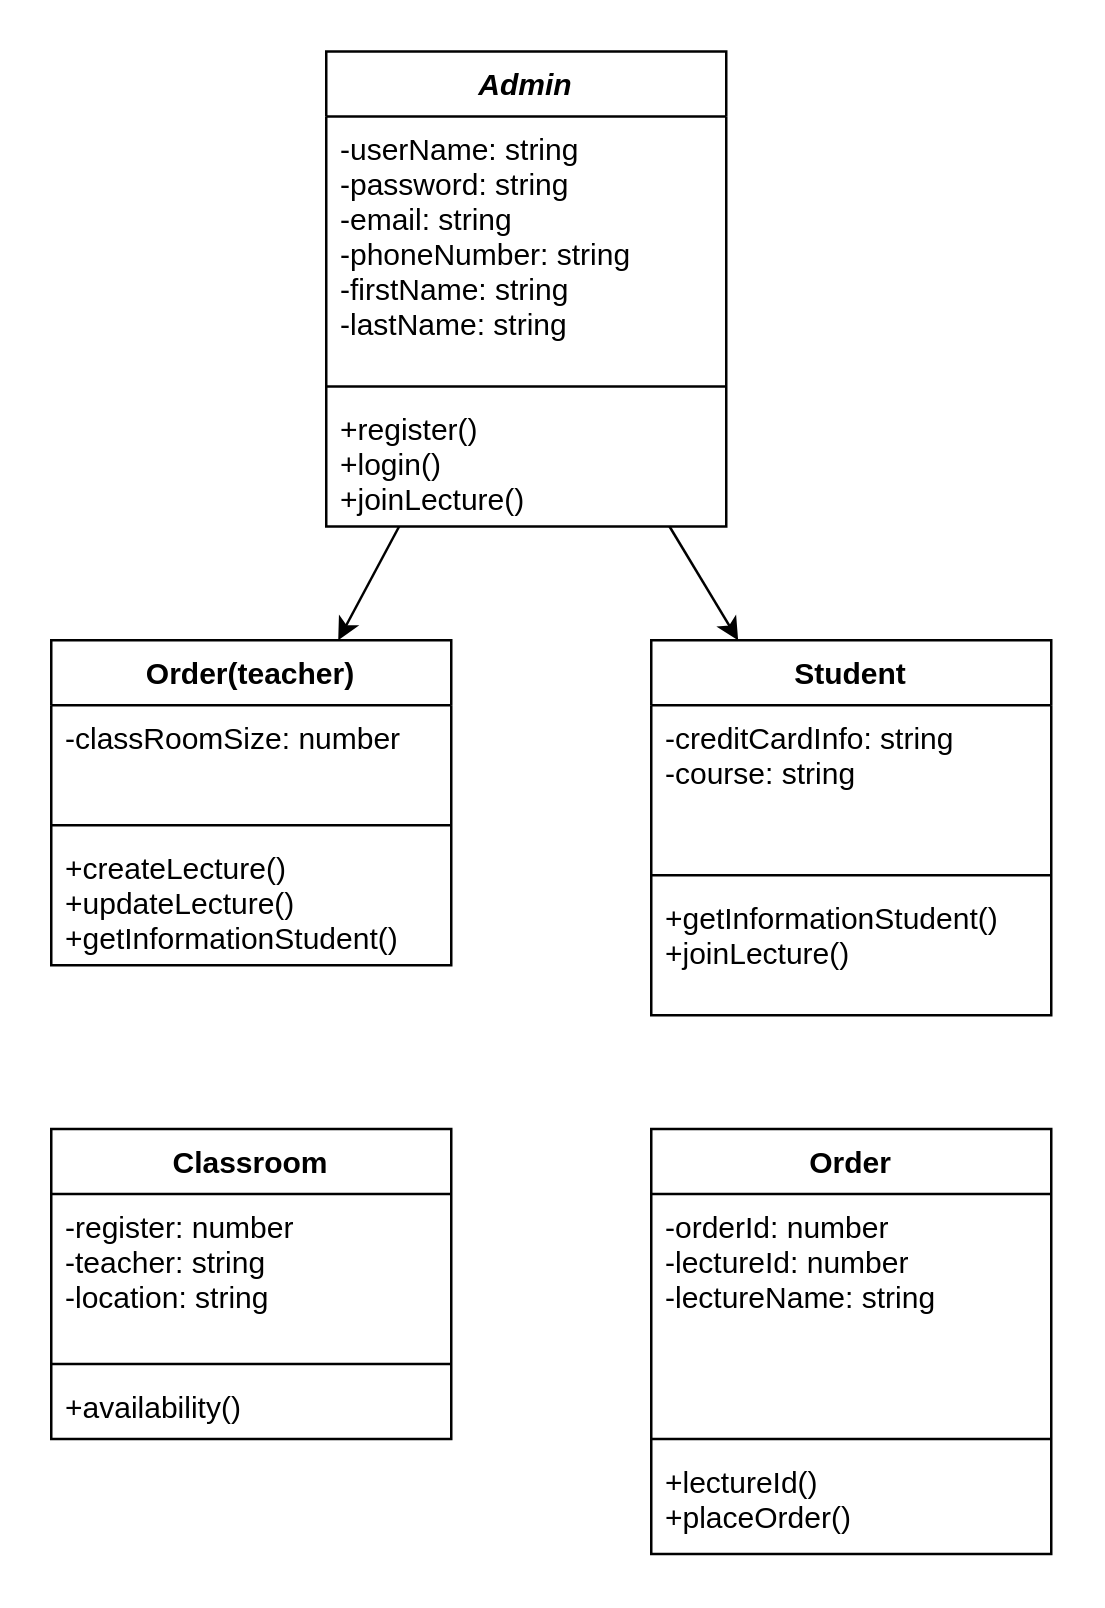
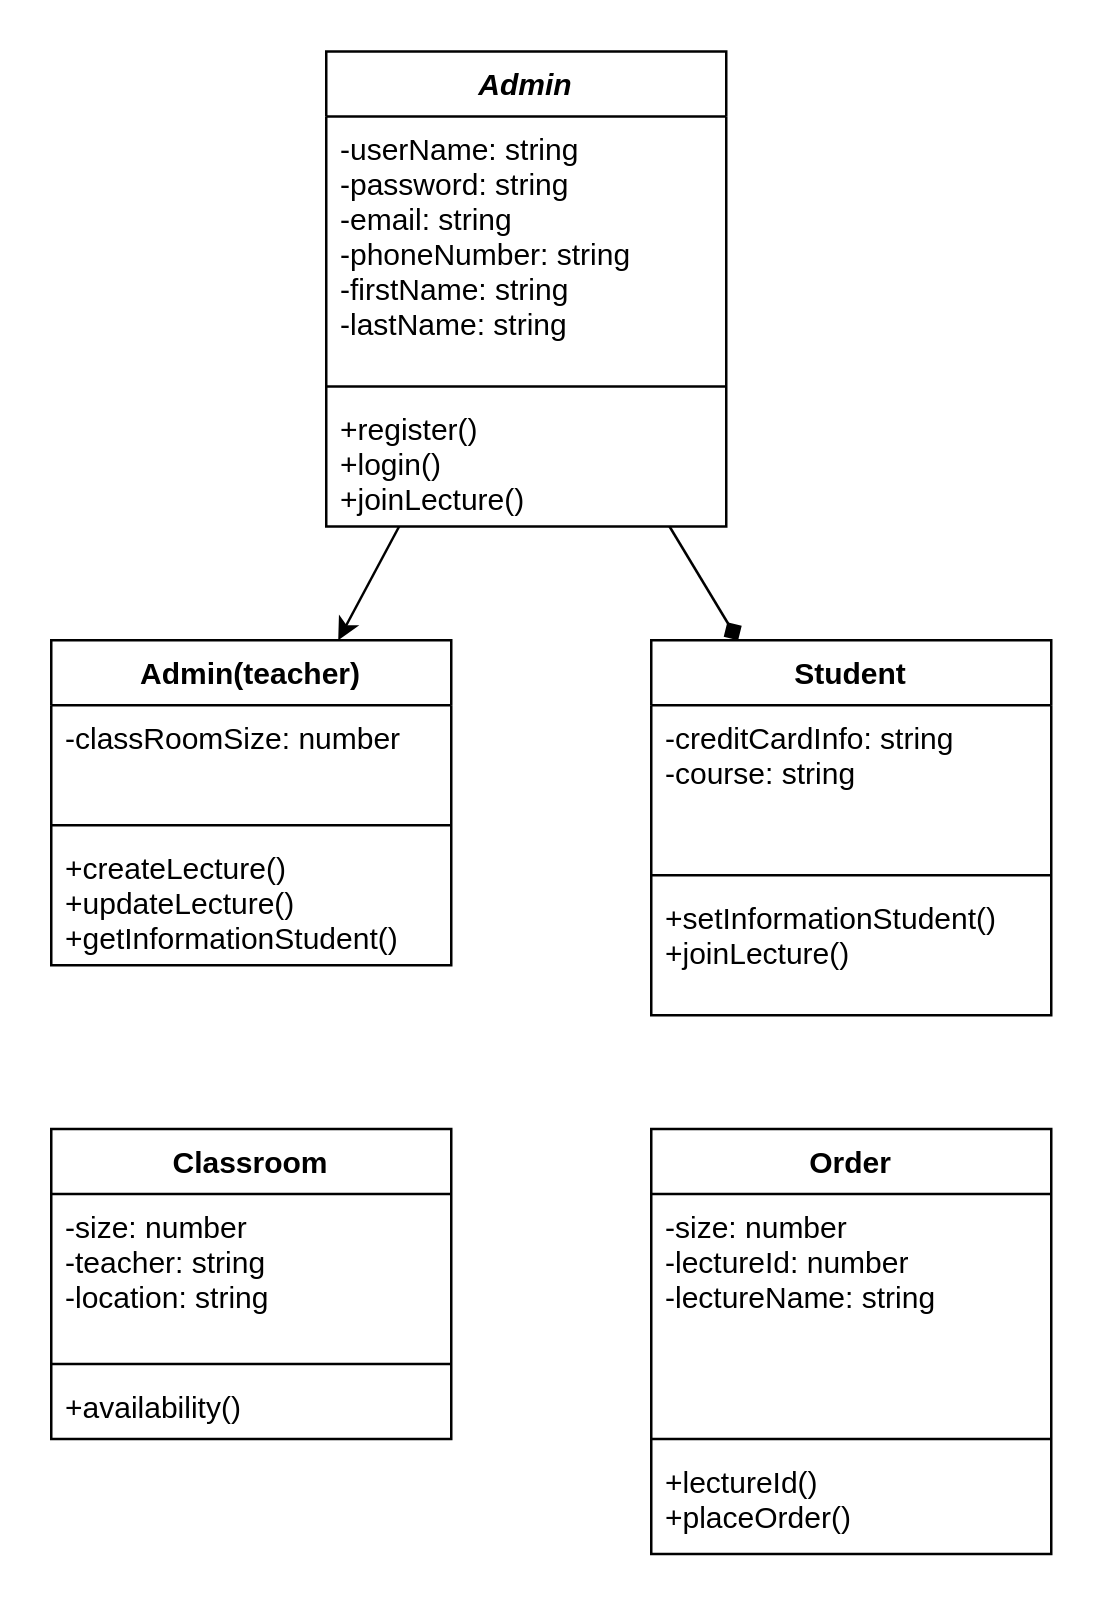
(728, 623) -> (727, 622)
(250, 674) -> (250, 674)
(863, 919) -> (863, 919)
(196, 1228) -> (163, 1228)
(792, 1228) -> (763, 1228)
